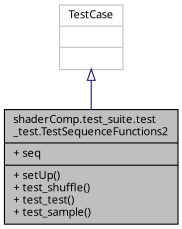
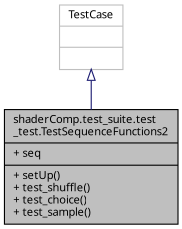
(44, 200) -> (51, 200)
